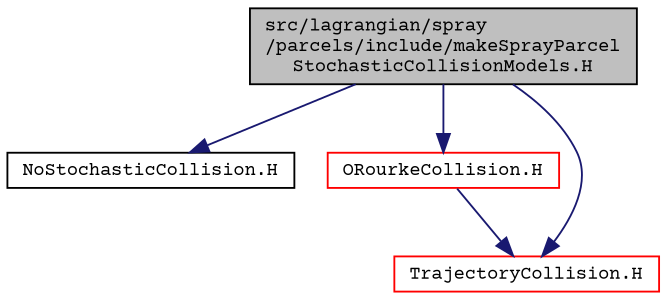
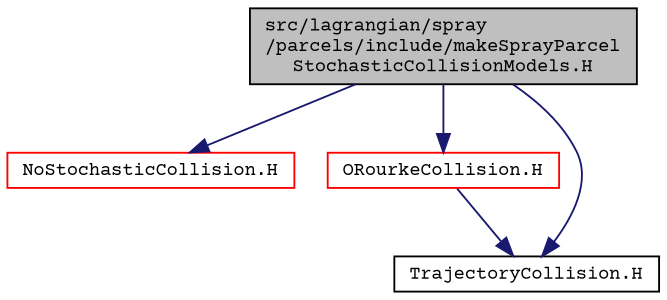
(151, 170) -> (151, 170)
(527, 274) -> (527, 274)
